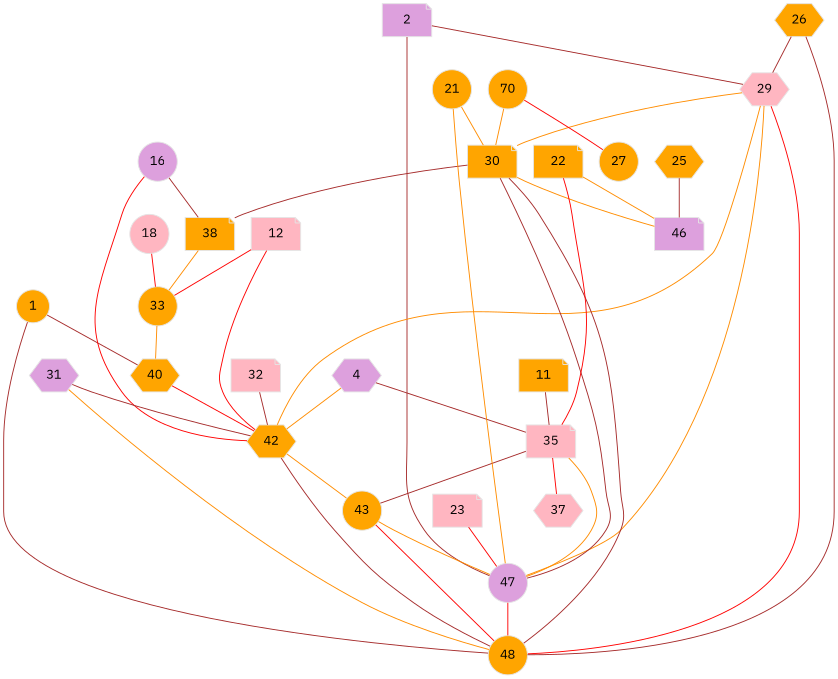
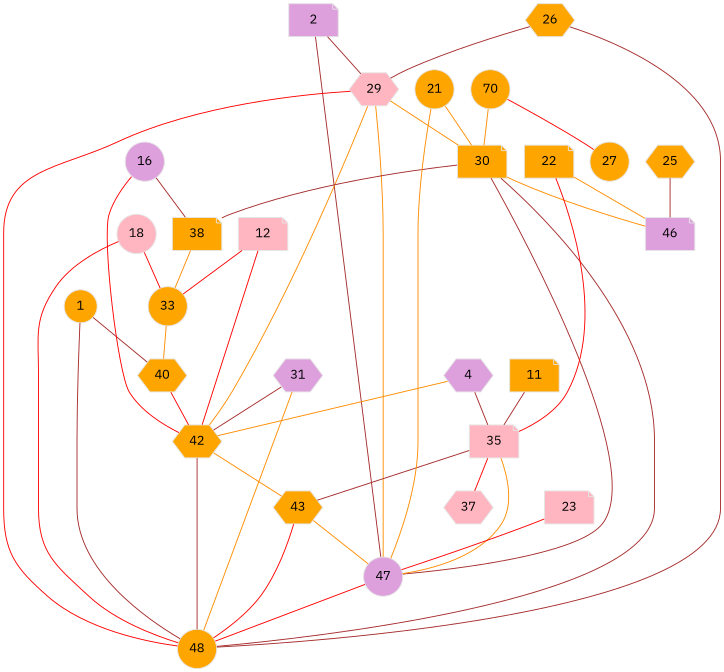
(256, 375) -> none
none -> (38, 460)
(362, 511) -> (298, 507)
